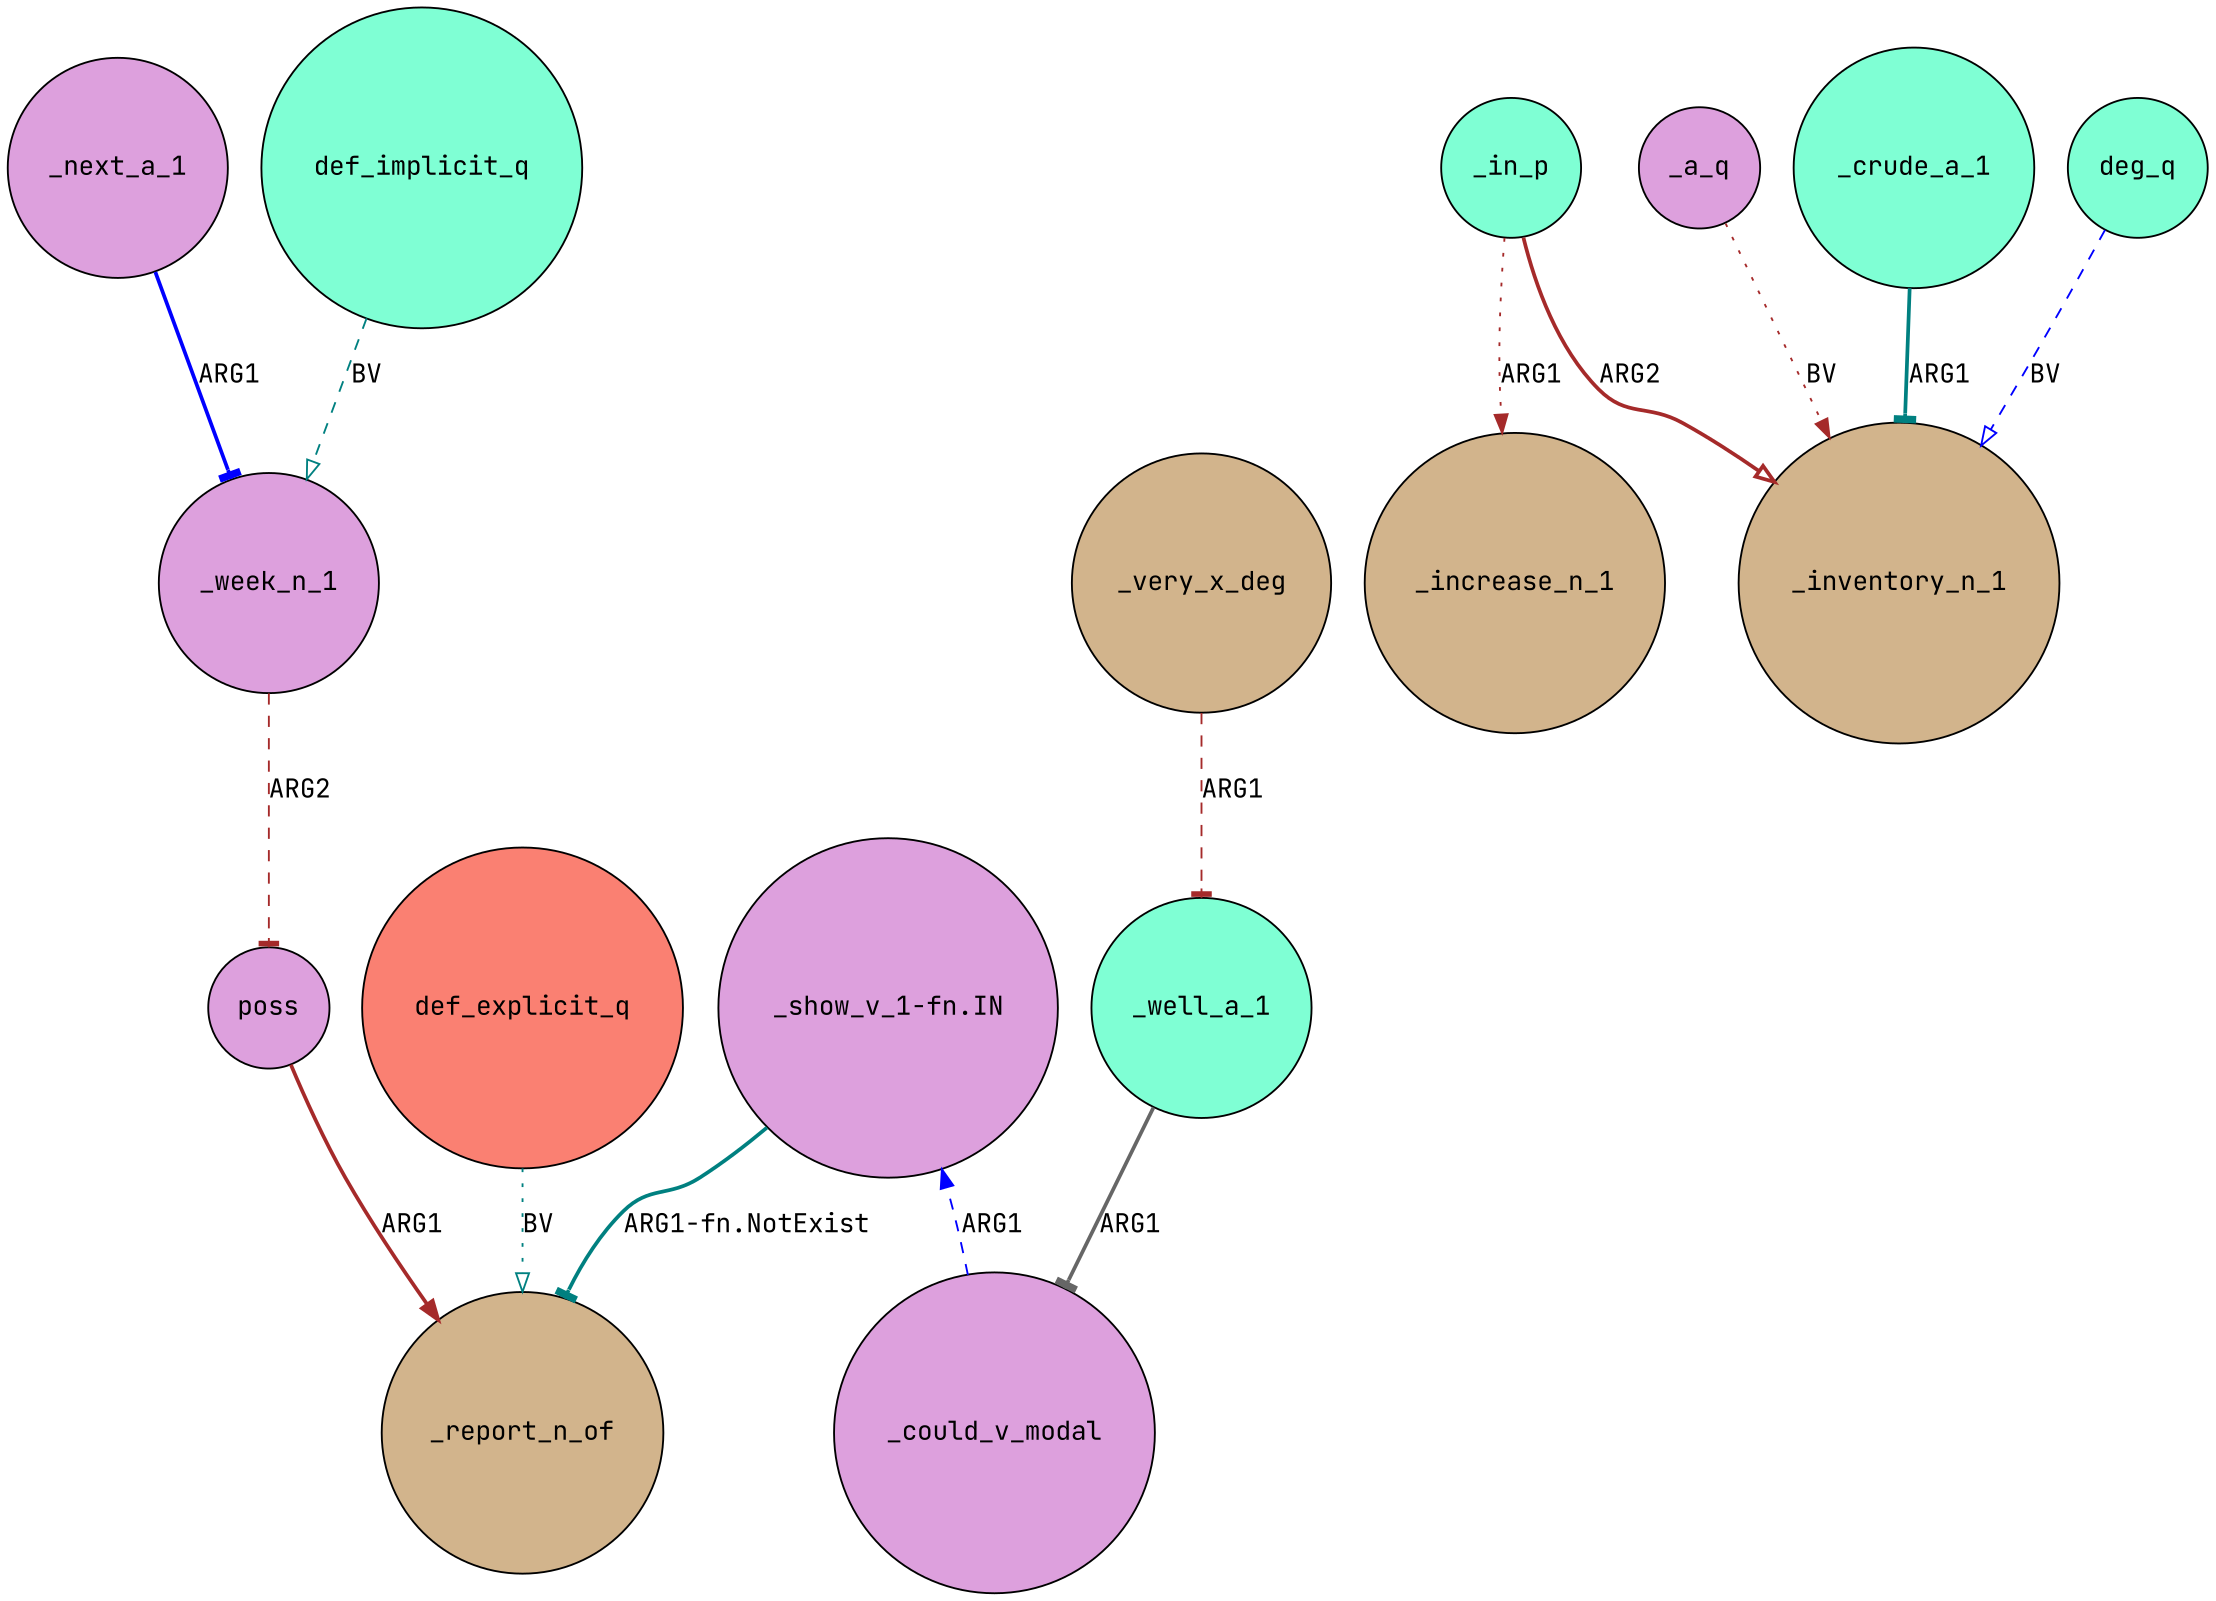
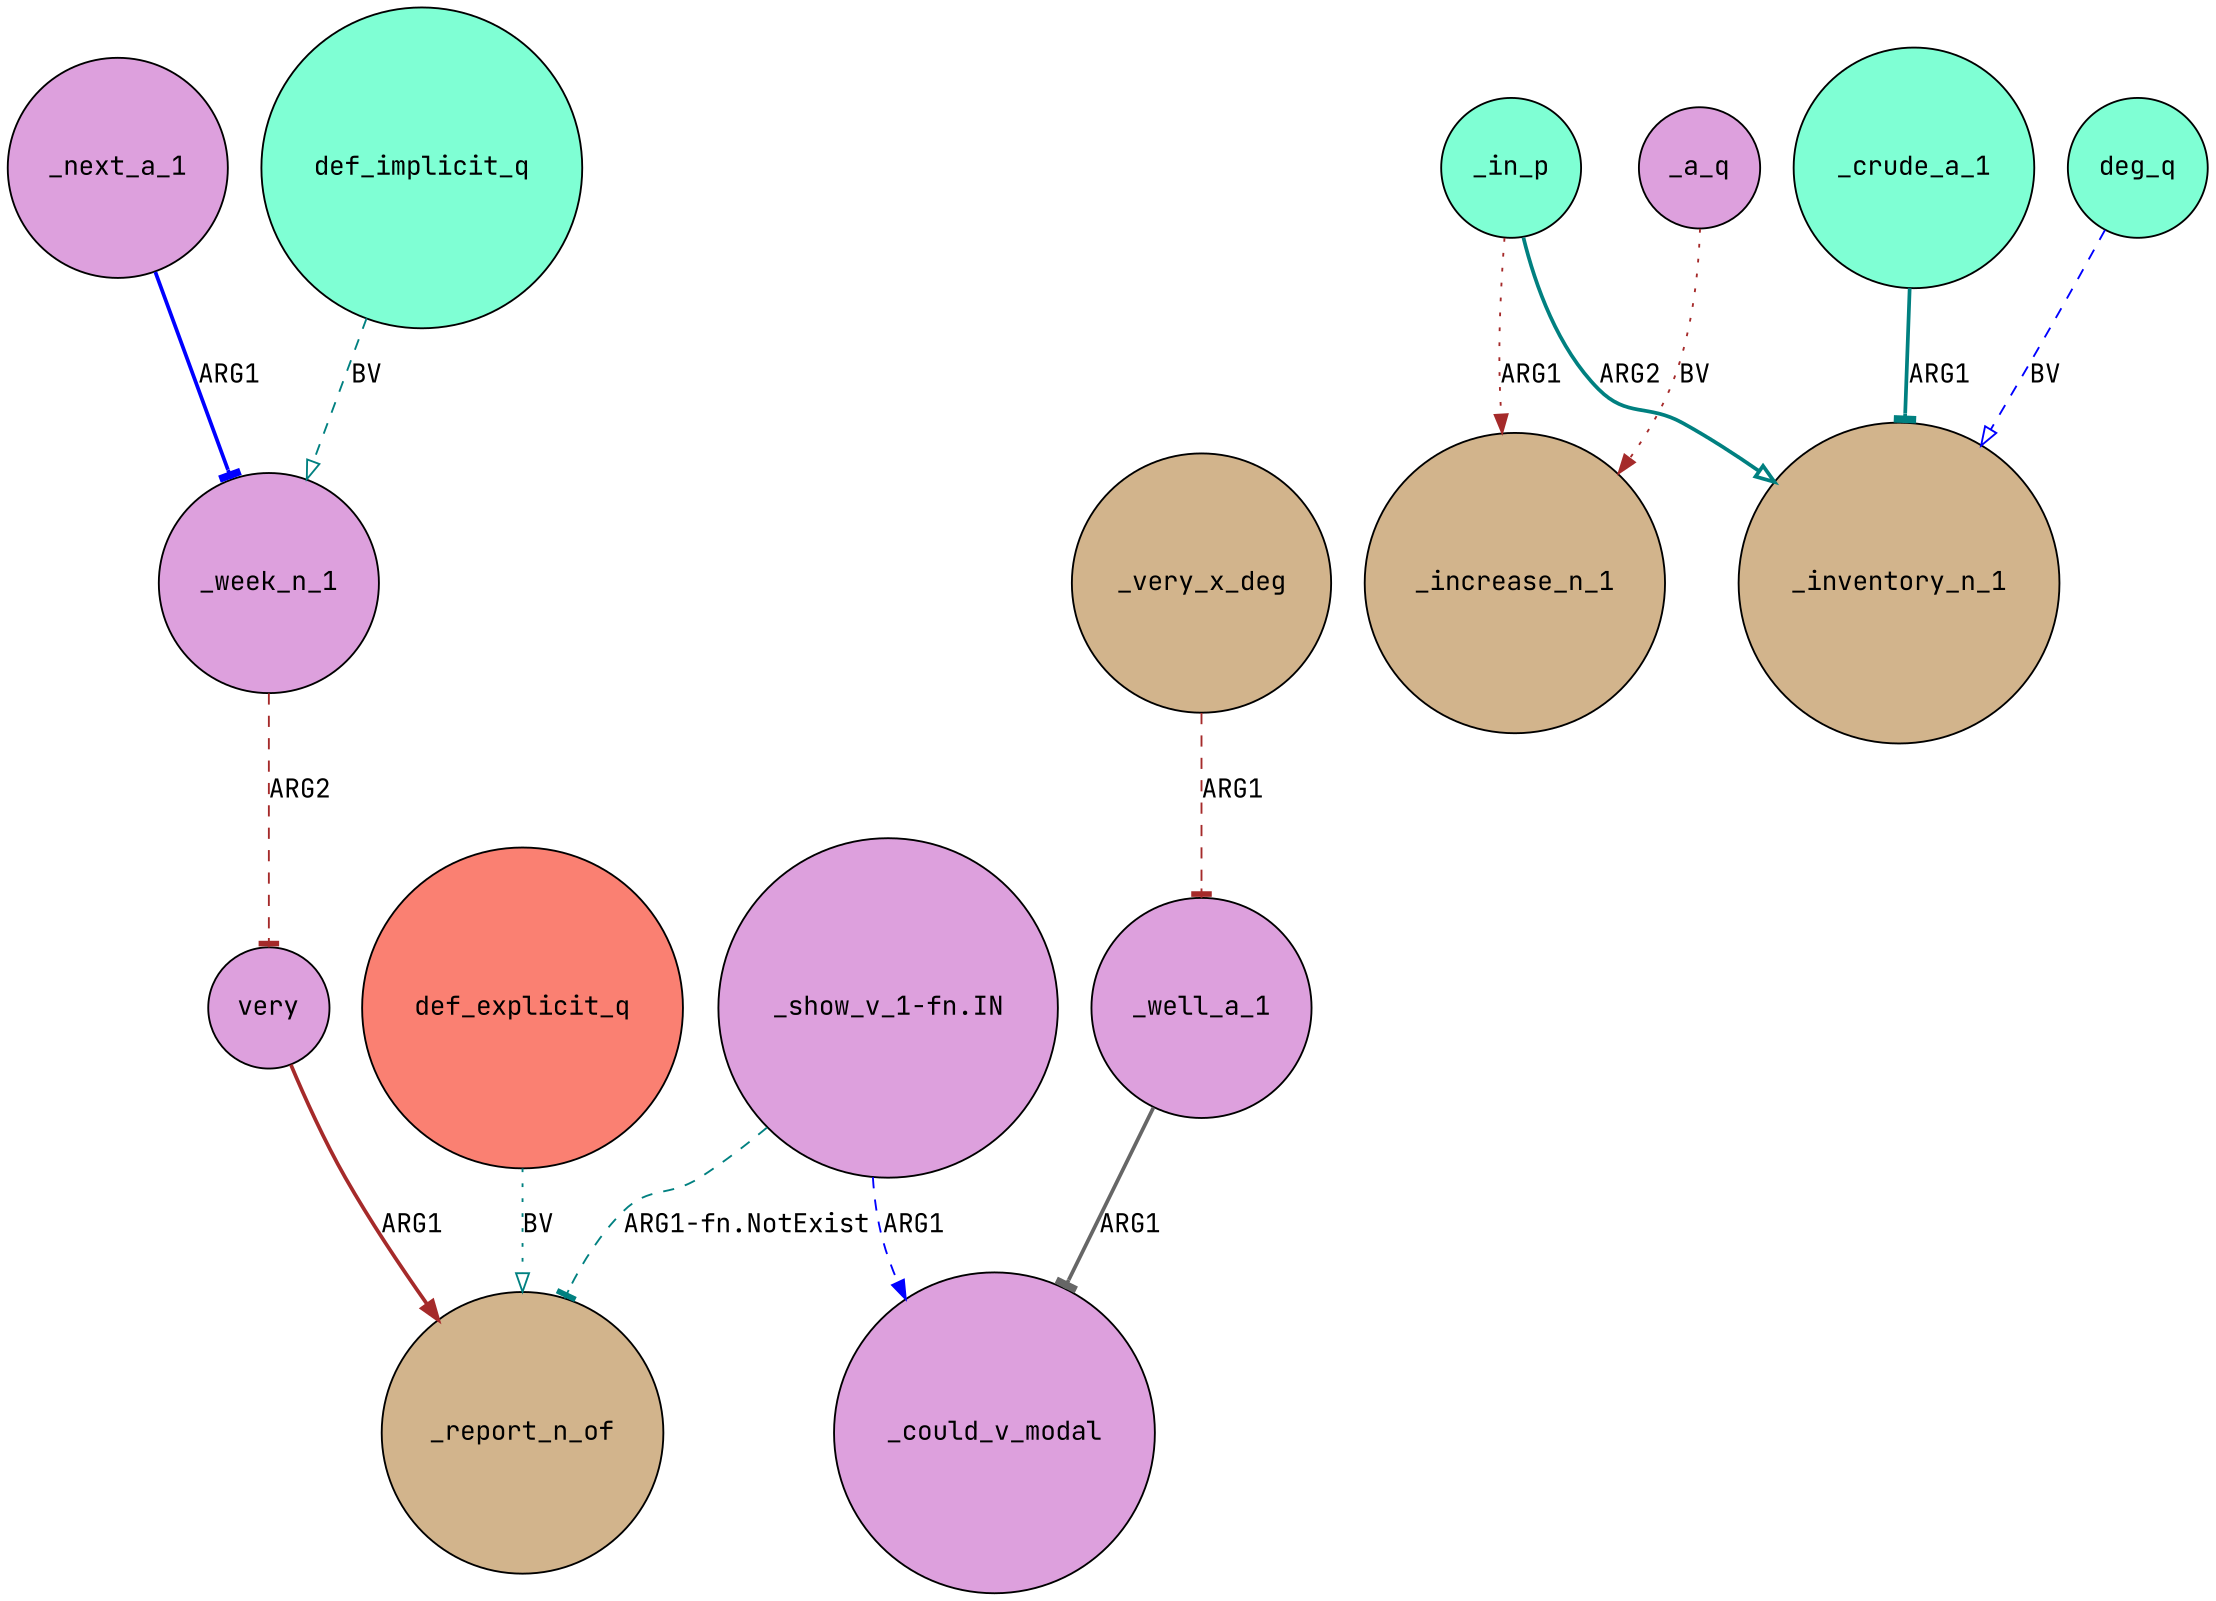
(1773, 322) -> (1683, 349)
(1603, 393) -> (1603, 393)
(269, 1008) -> (269, 1008)
(1202, 1008) -> (1202, 1008)
(654, 1194) -> (654, 1194)
(958, 1231) -> (880, 1231)
